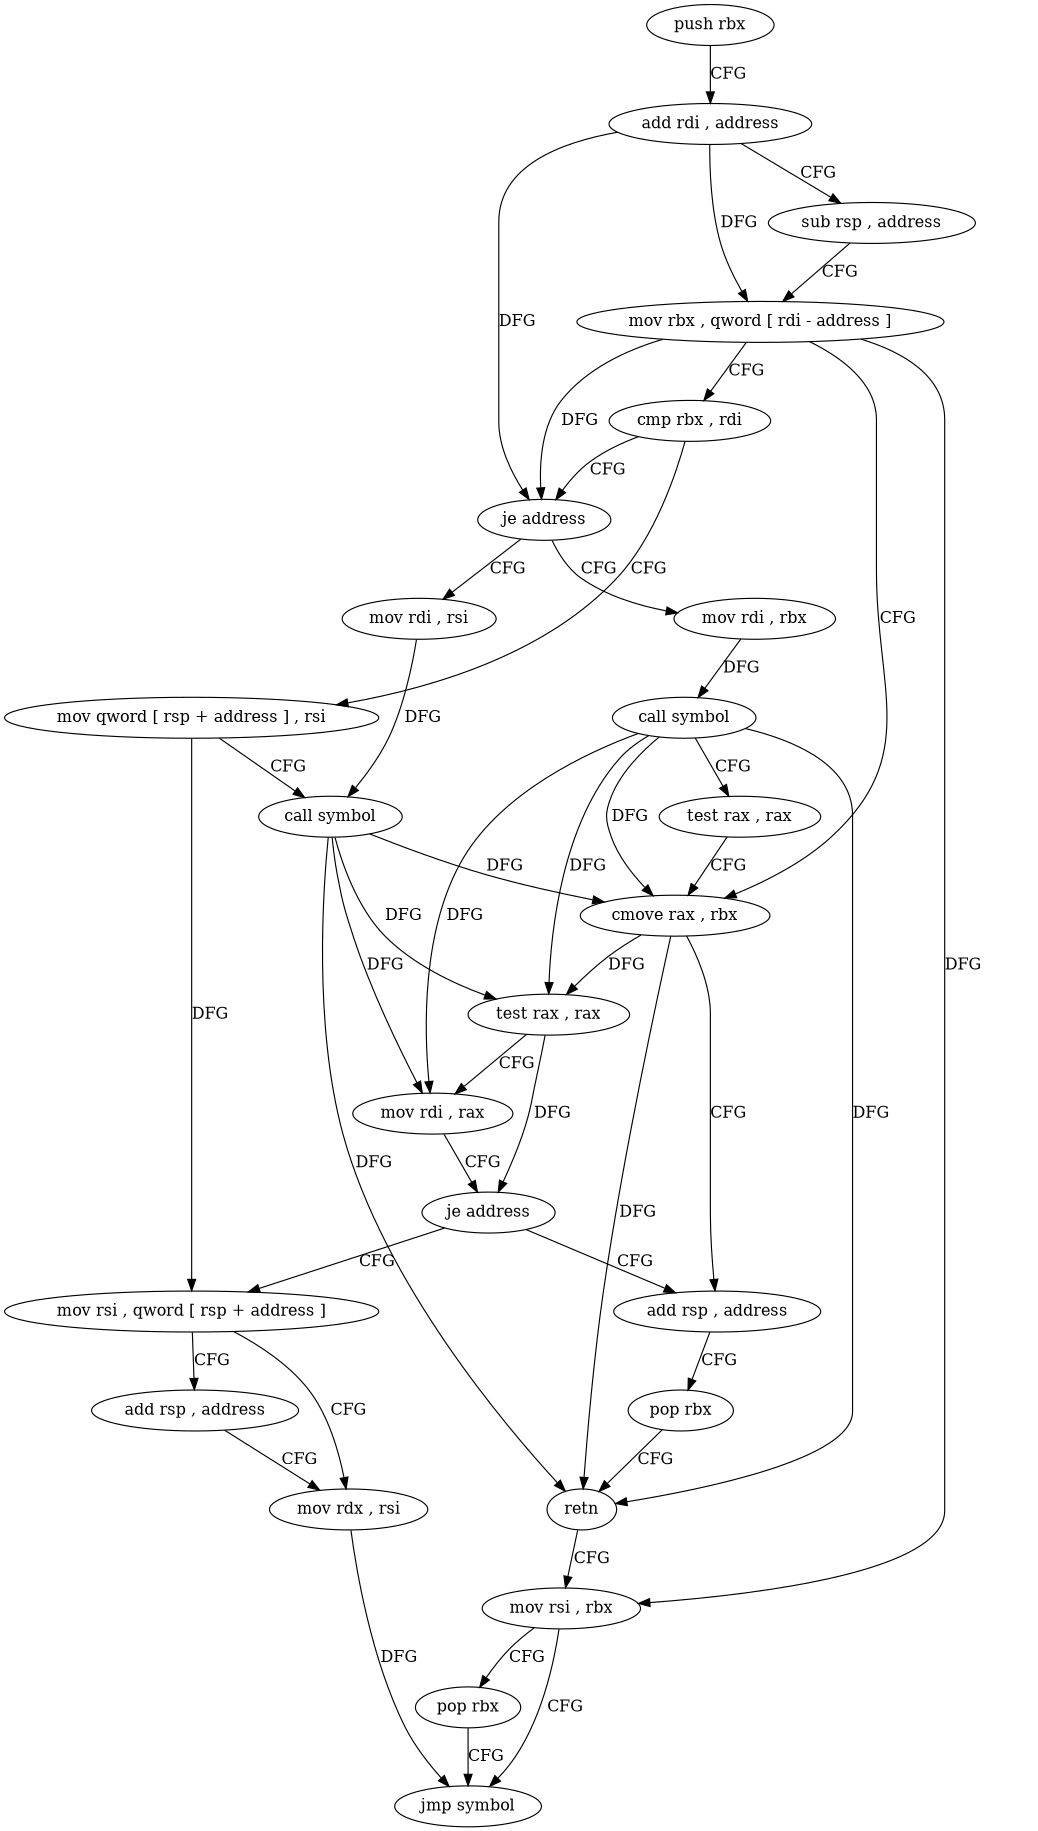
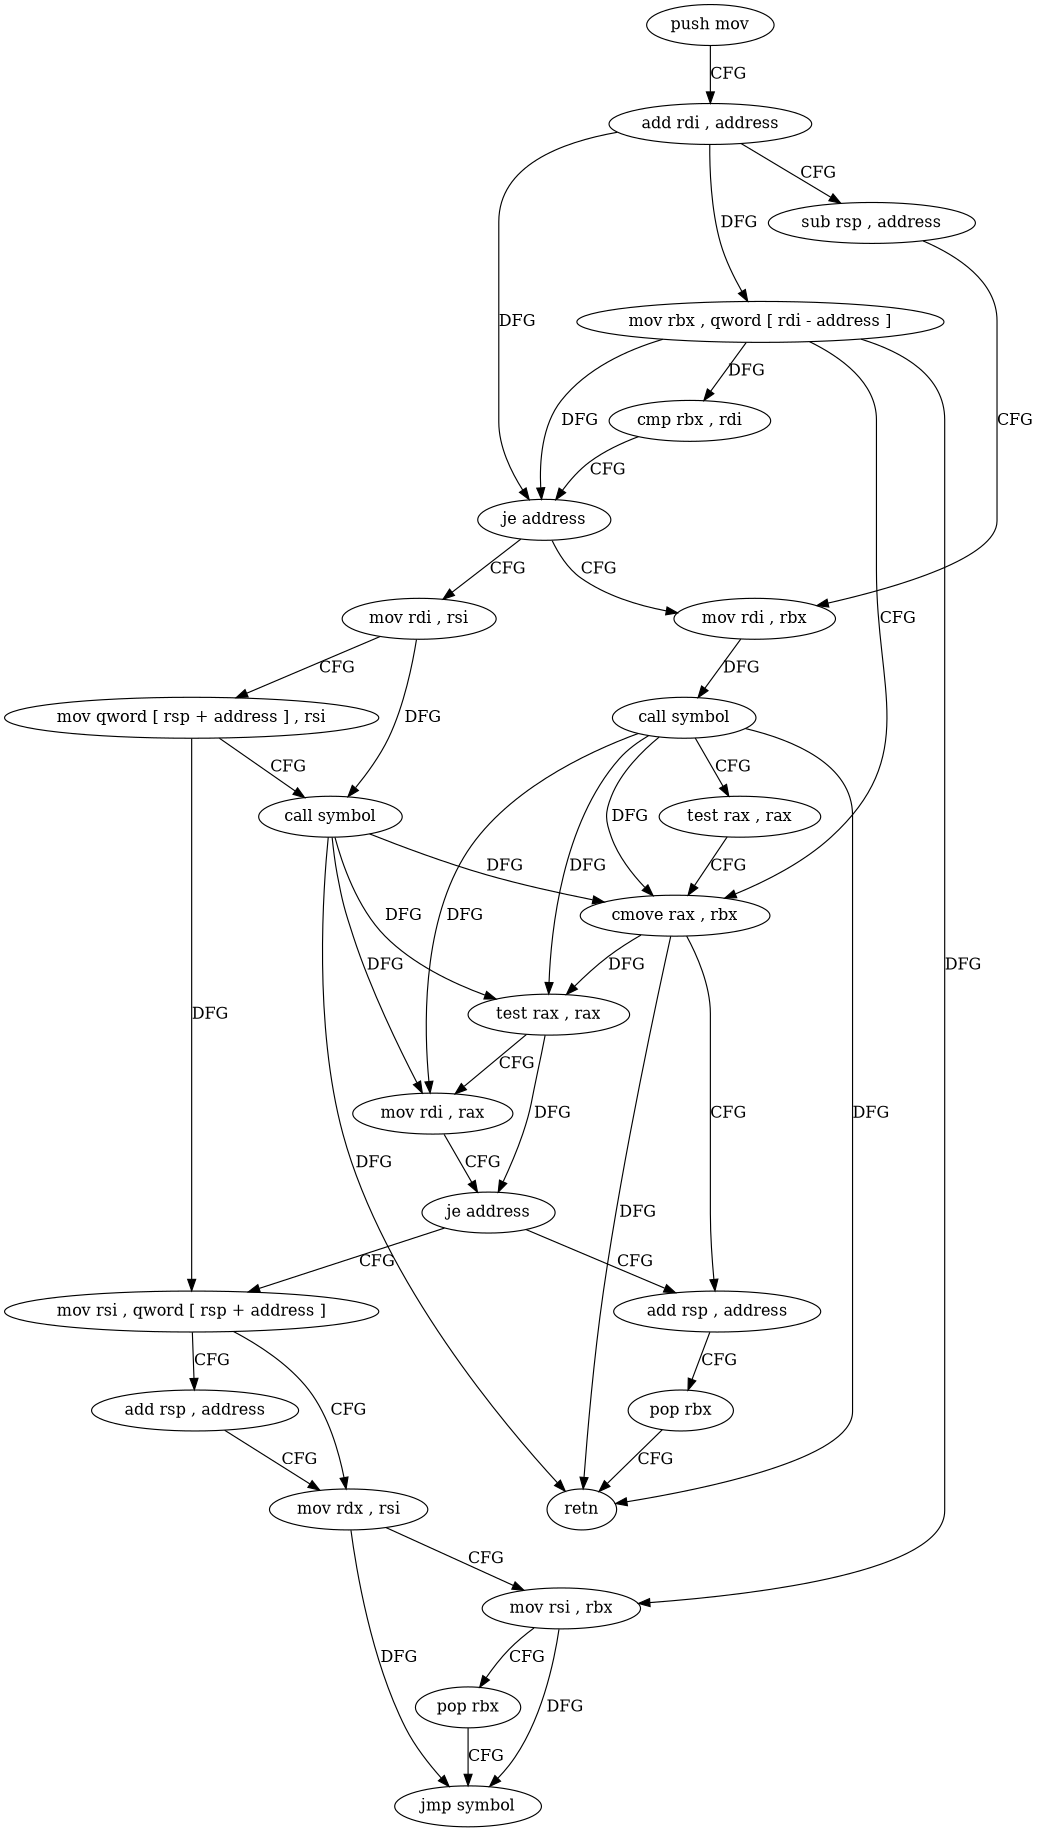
(710, 25) -> (710, 25)
(821, 269) -> (997, 461)
(747, 371) -> (747, 371)
(560, 625) -> (313, 665)
(573, 1553) -> (450, 1557)
(565, 1707) -> (565, 1707)
